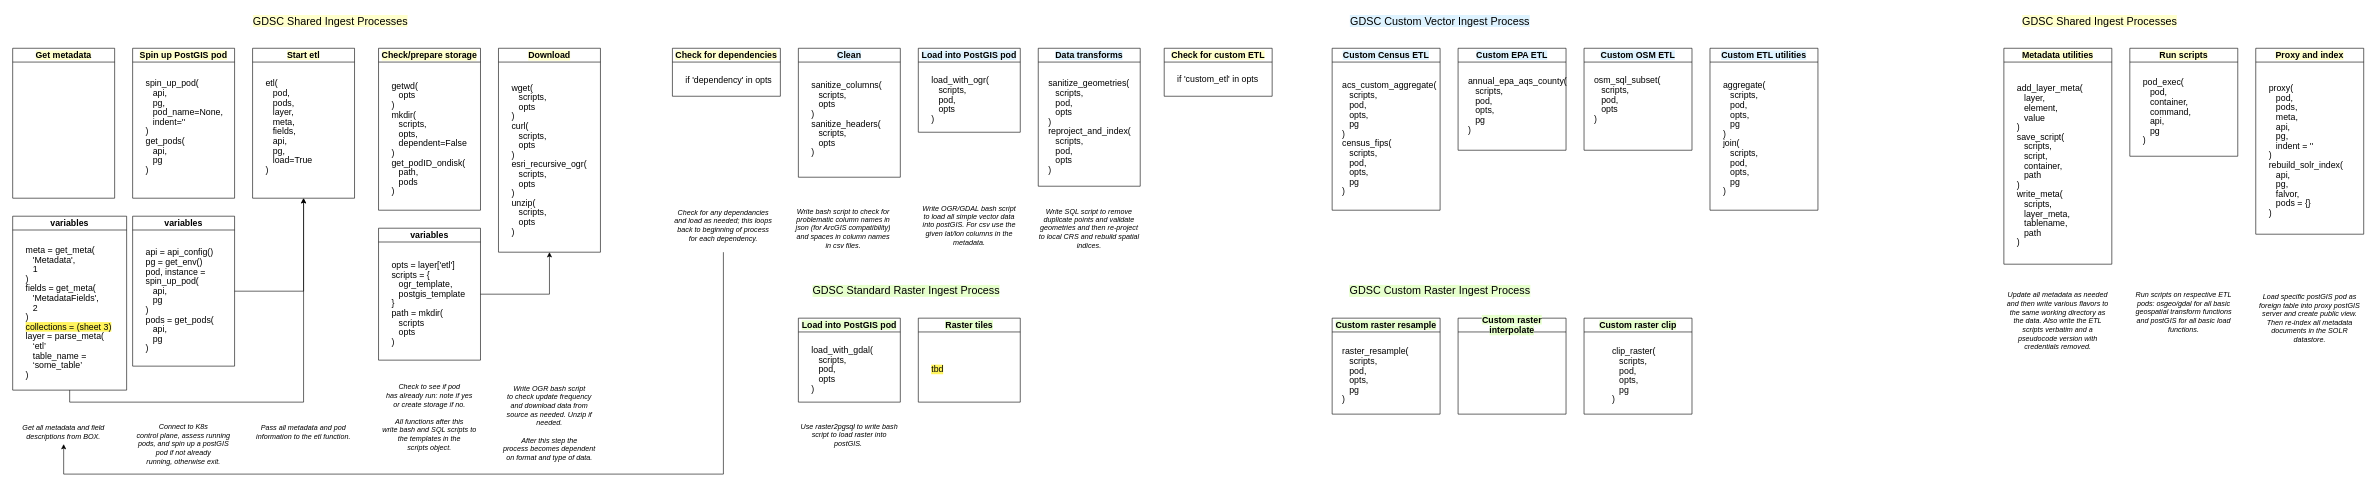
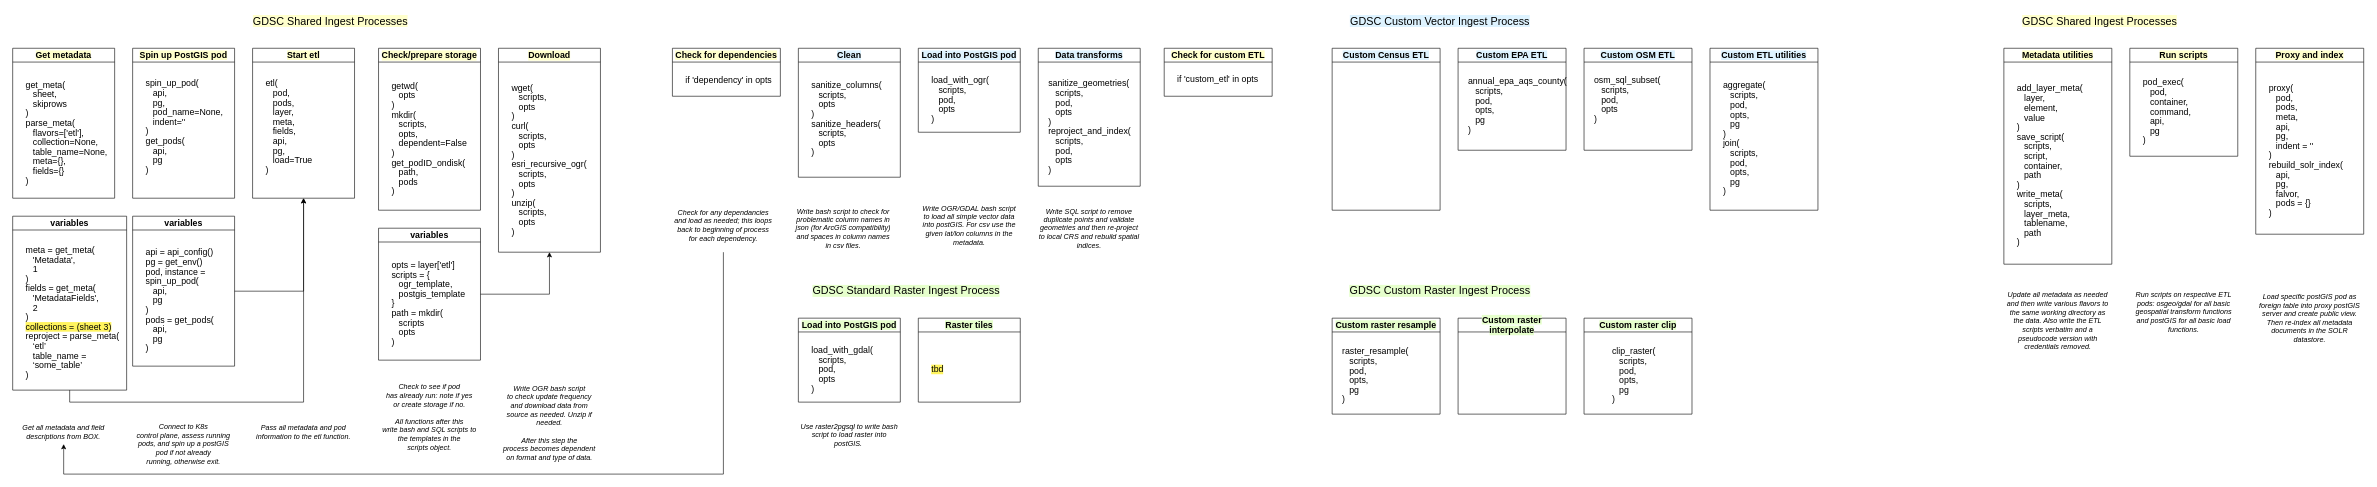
none -> (69, 132)
(1389, 138) -> none
(66, 312) -> (70, 312)
